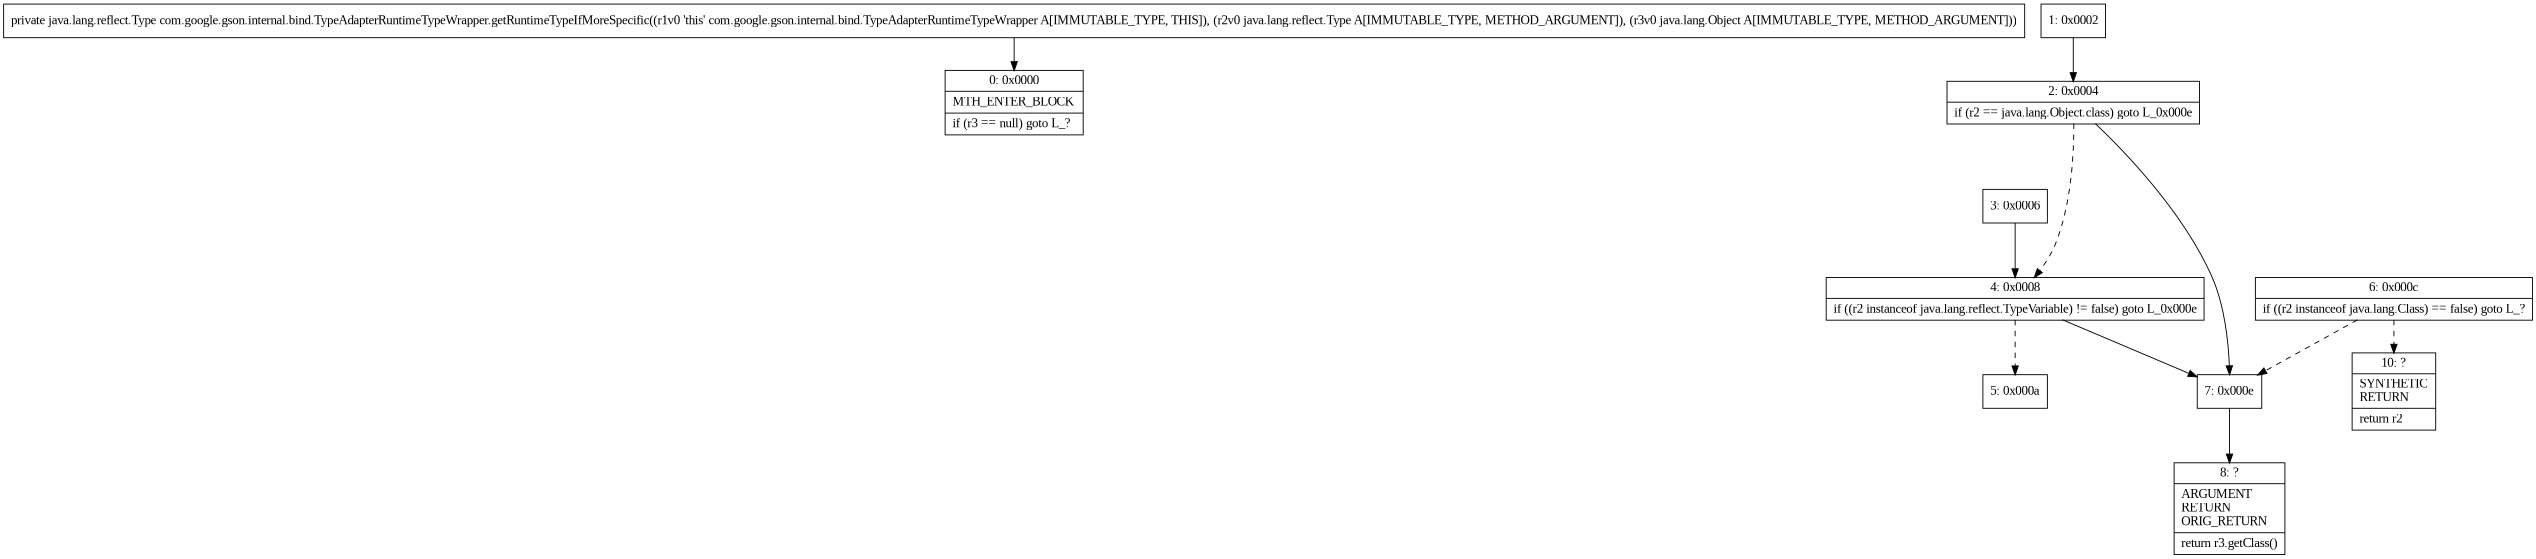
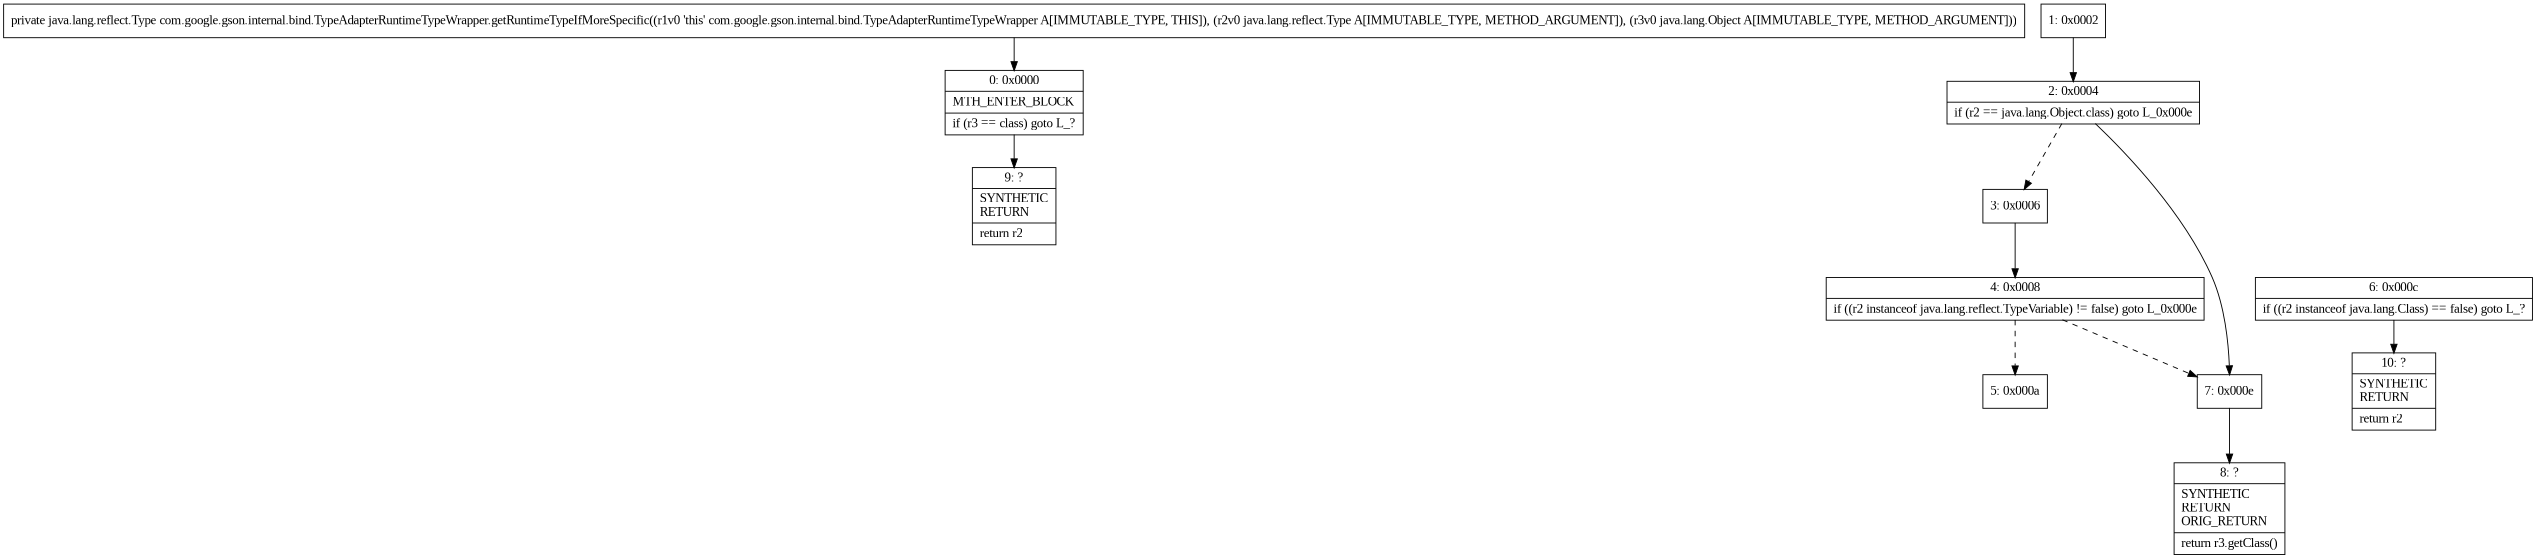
(1011, 124) -> (1014, 124)
(2068, 200) -> (2045, 153)
none -> (1014, 206)
(2394, 332) -> (2394, 332)
(2311, 345) -> none
(2126, 347) -> (2126, 347)
(2217, 494) -> (2216, 494)
